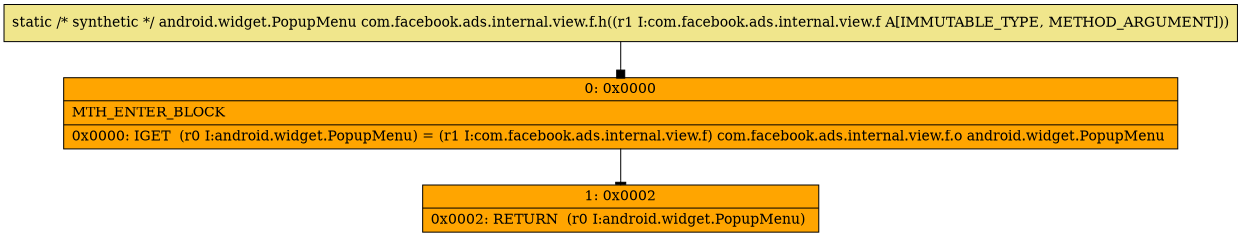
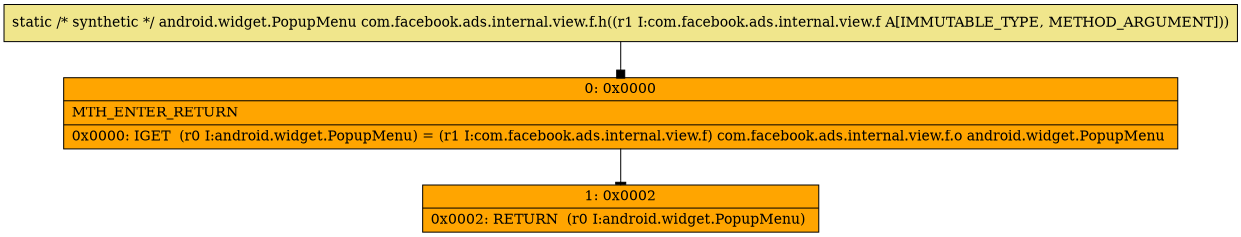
(149, 112) -> (155, 112)
